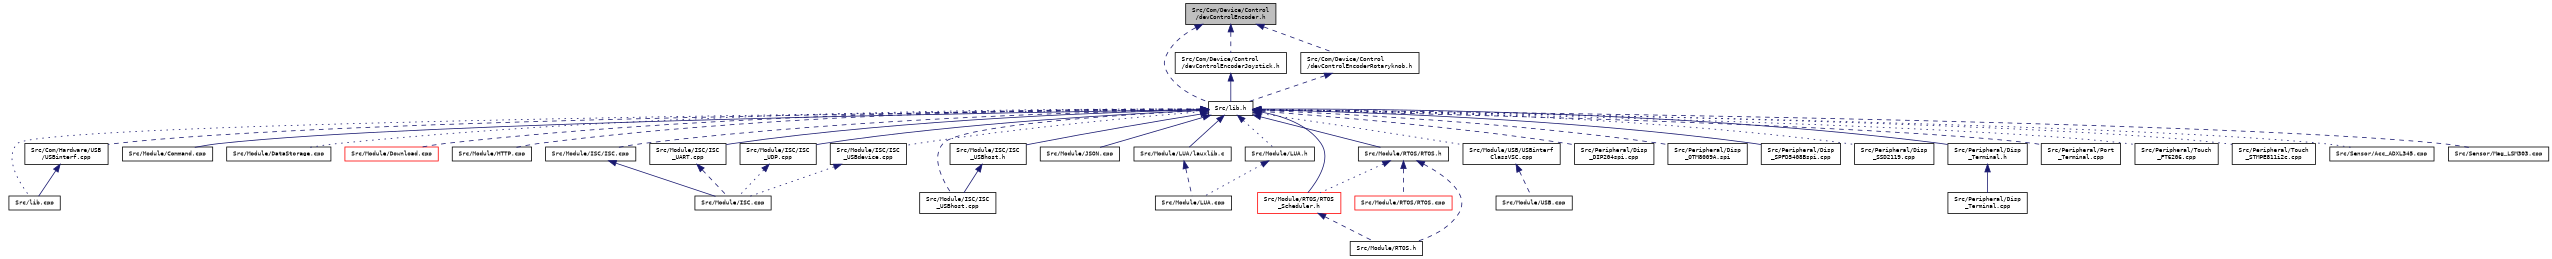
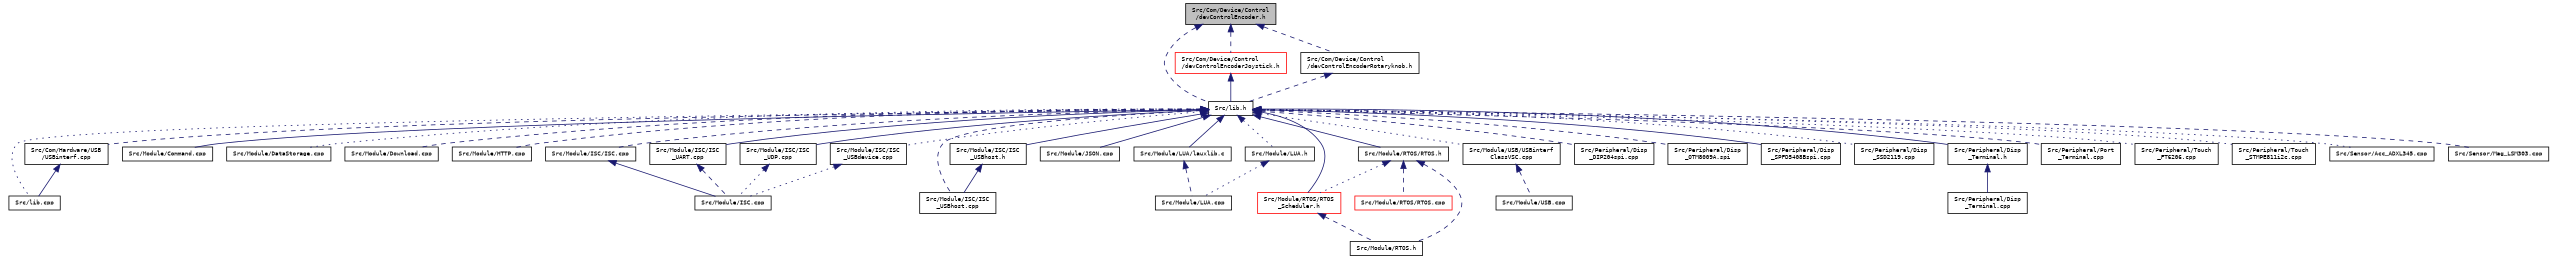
(1231, 63) -> (1231, 63)
(392, 154) -> (392, 154)
